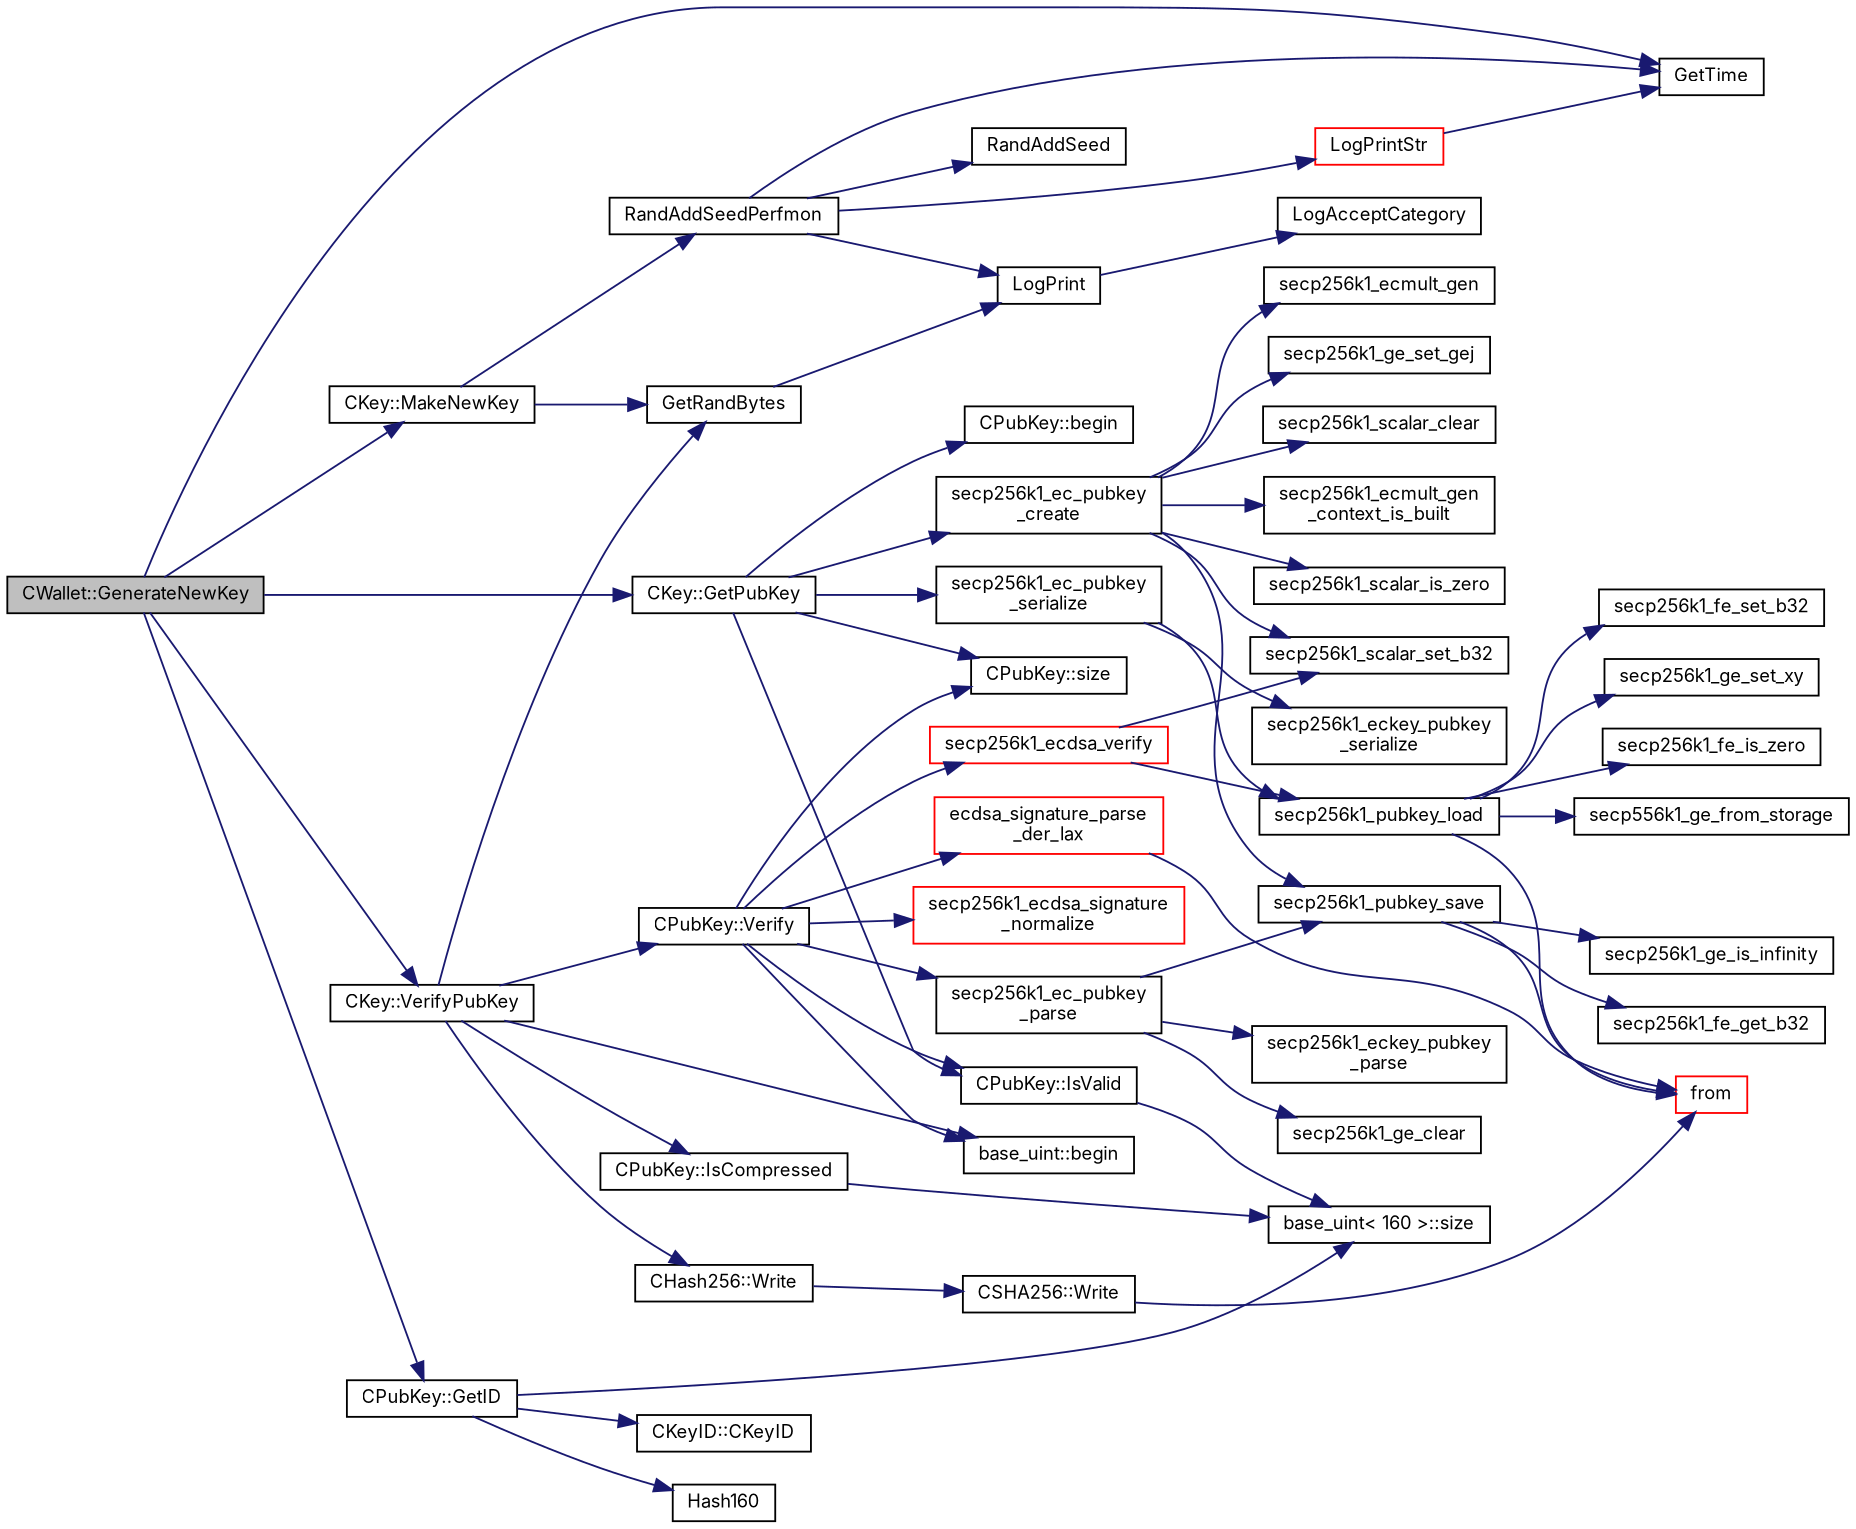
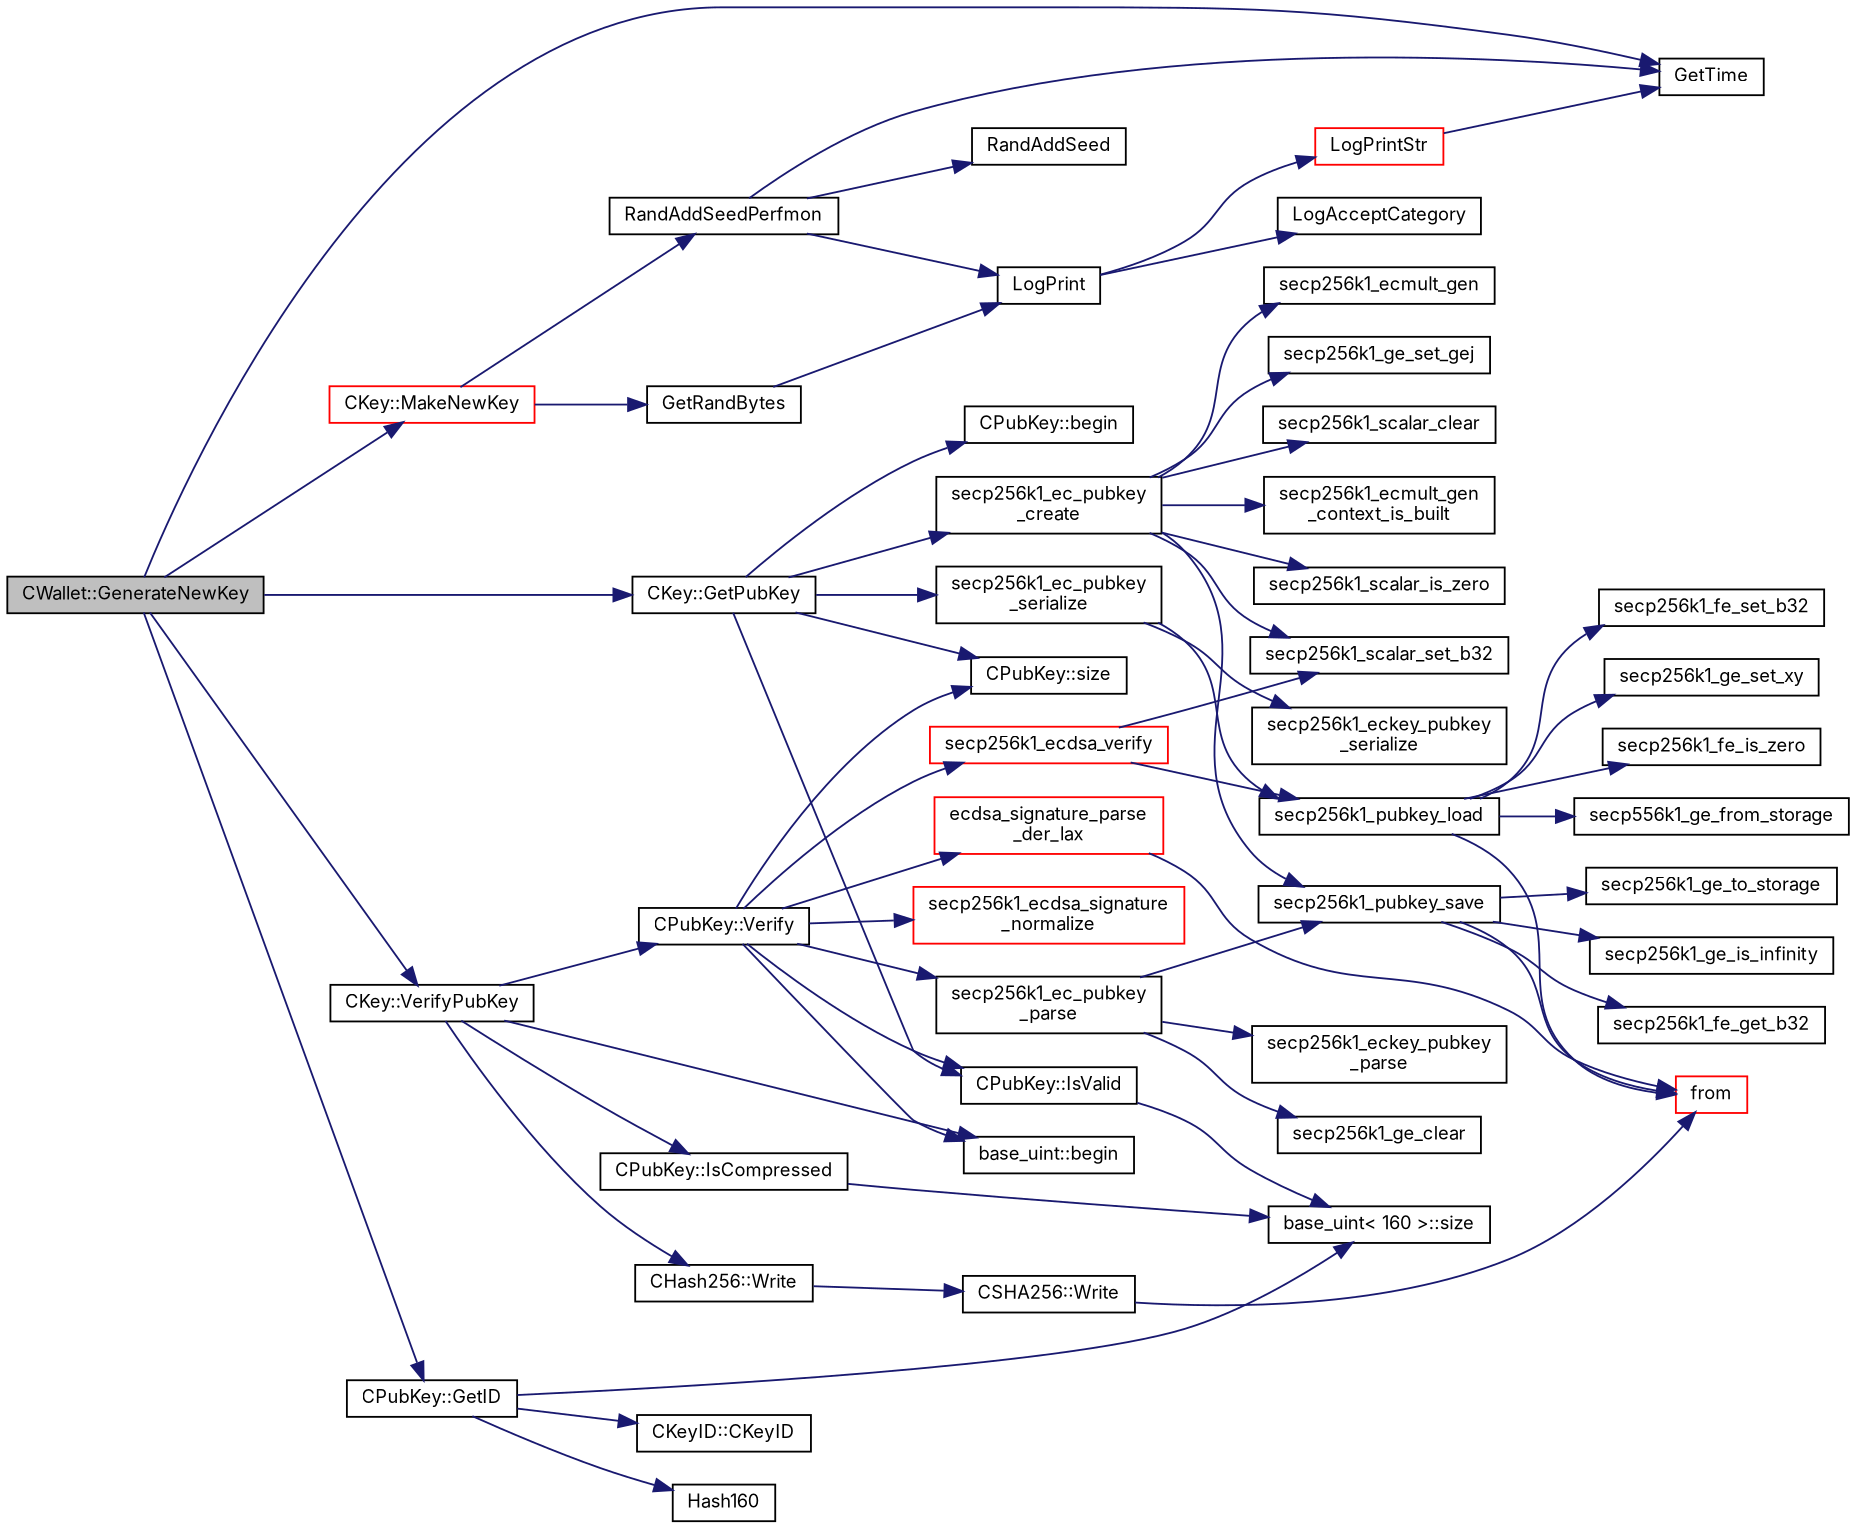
(1068, 194) -> (1204, 226)
(432, 405) -> (432, 405)
(536, 696) -> none
none -> (1712, 886)
